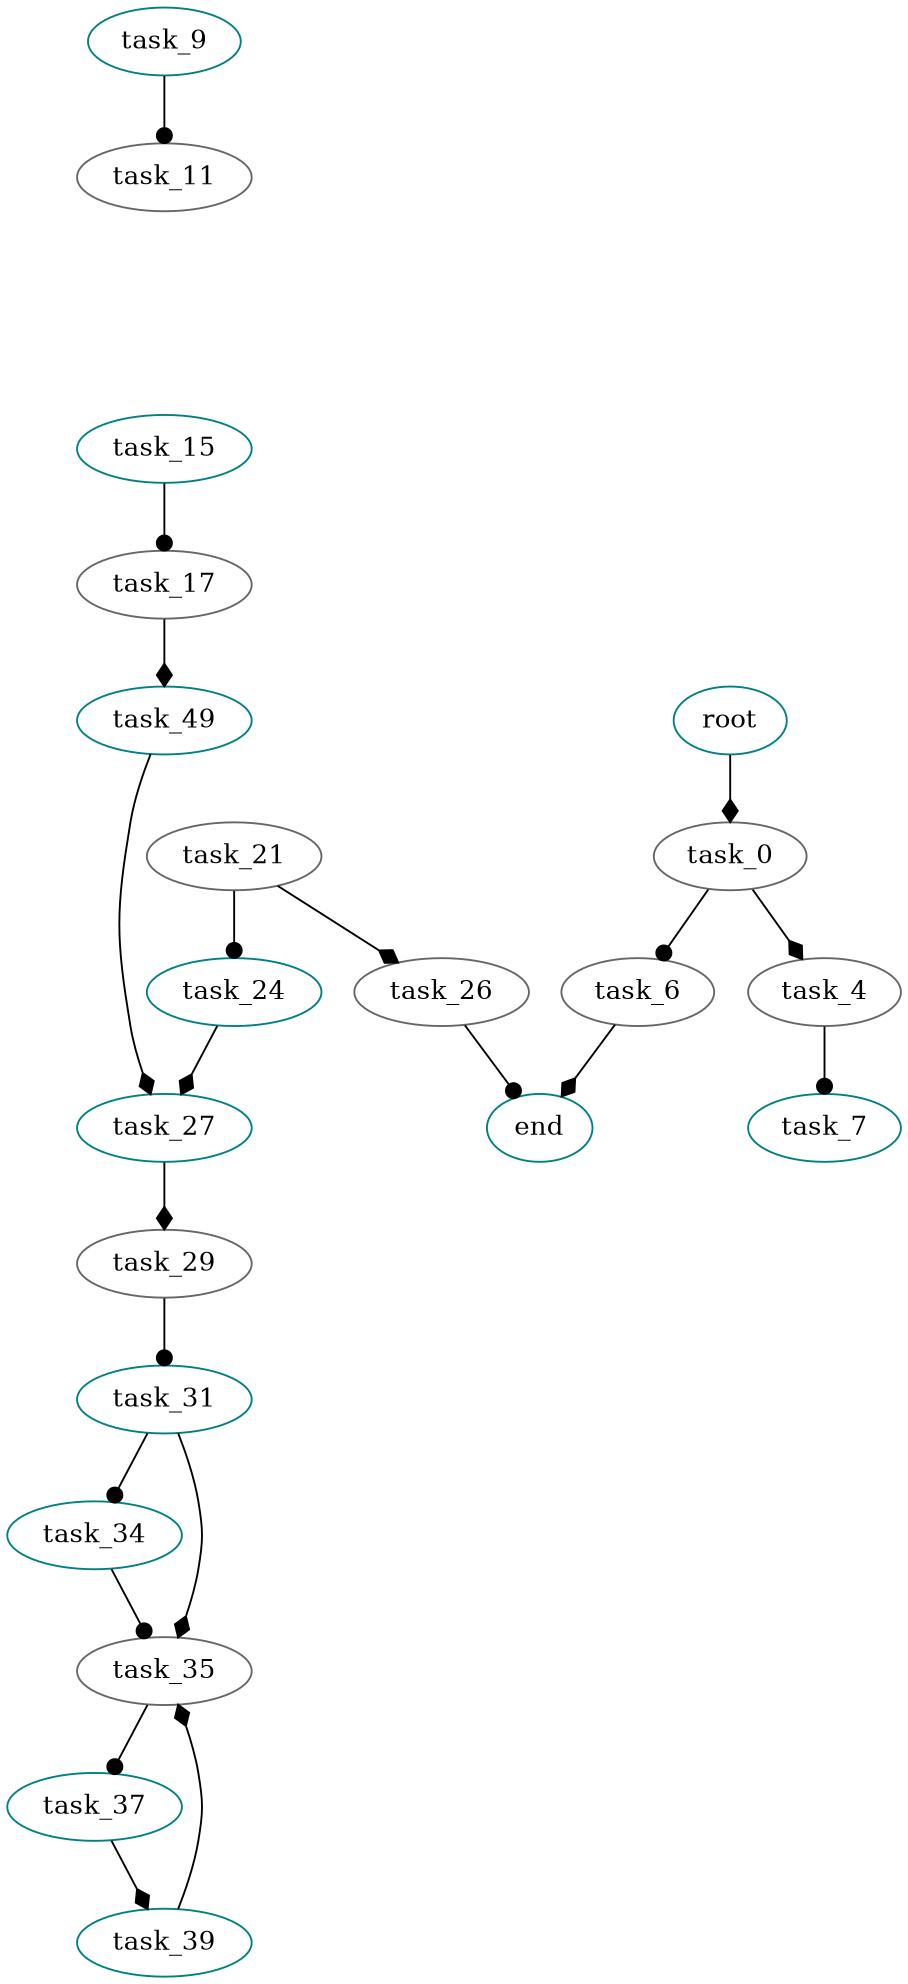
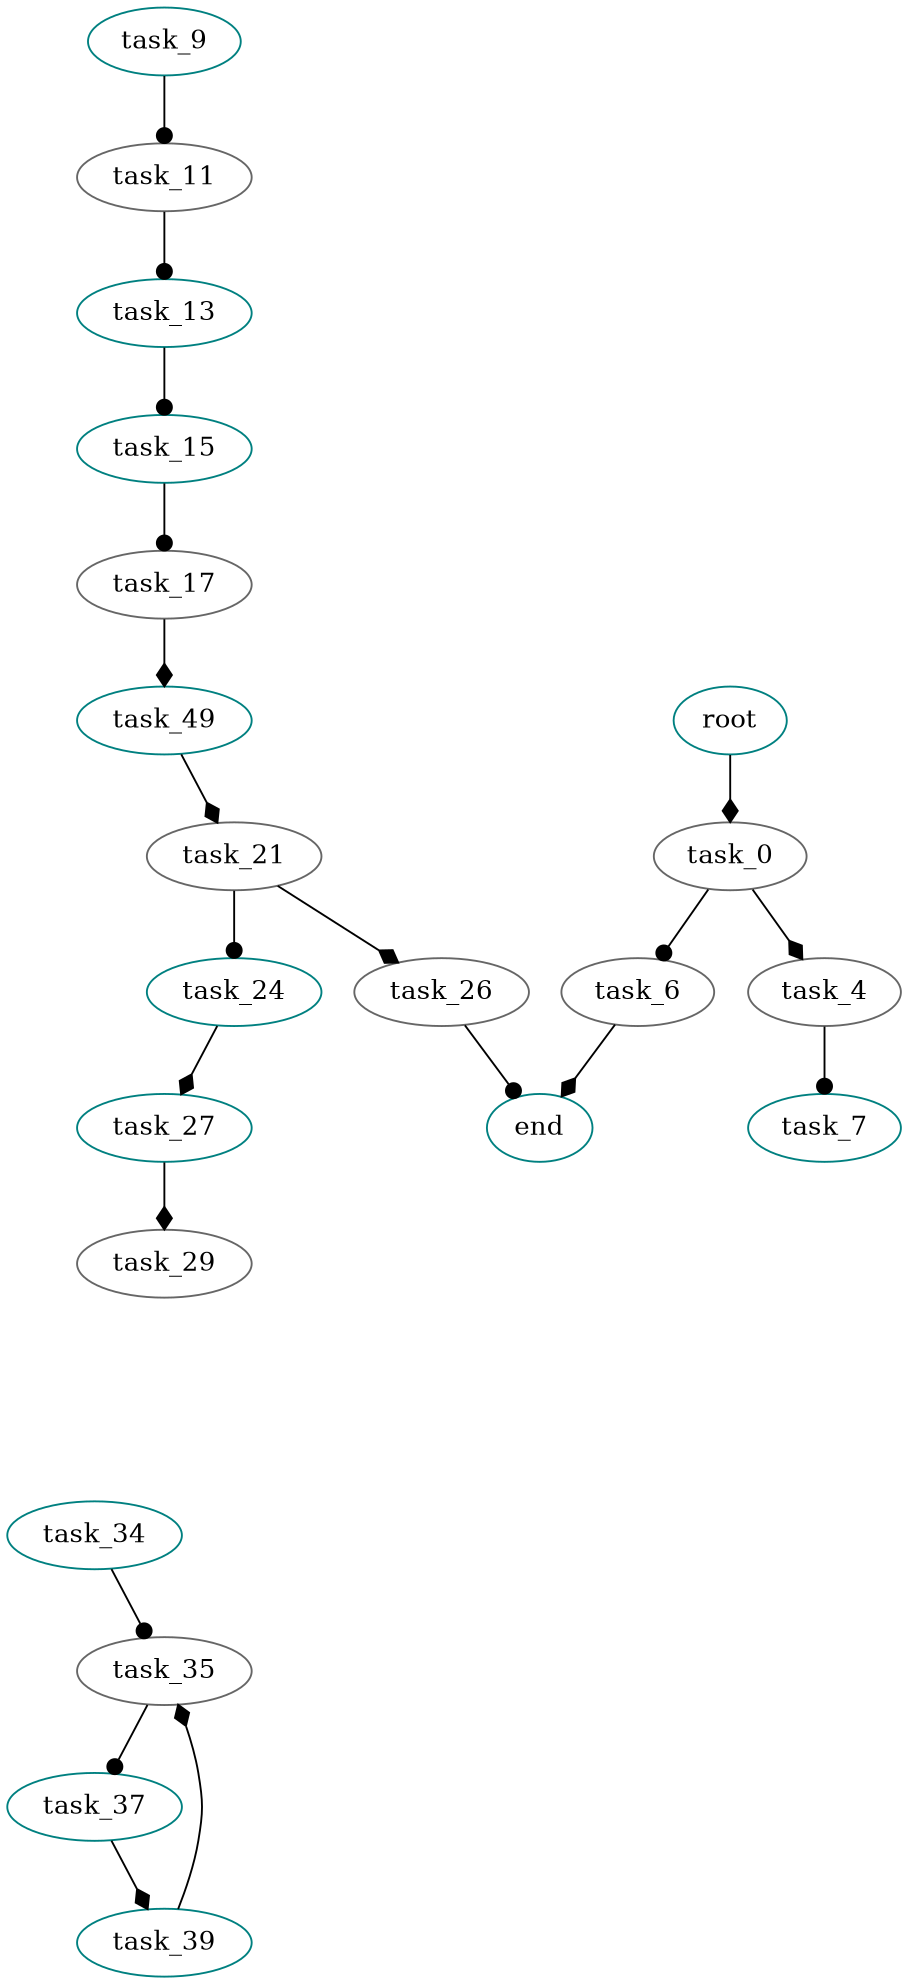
none -> (164, 313)
(120, 913) -> (194, 778)
(164, 1399) -> none
